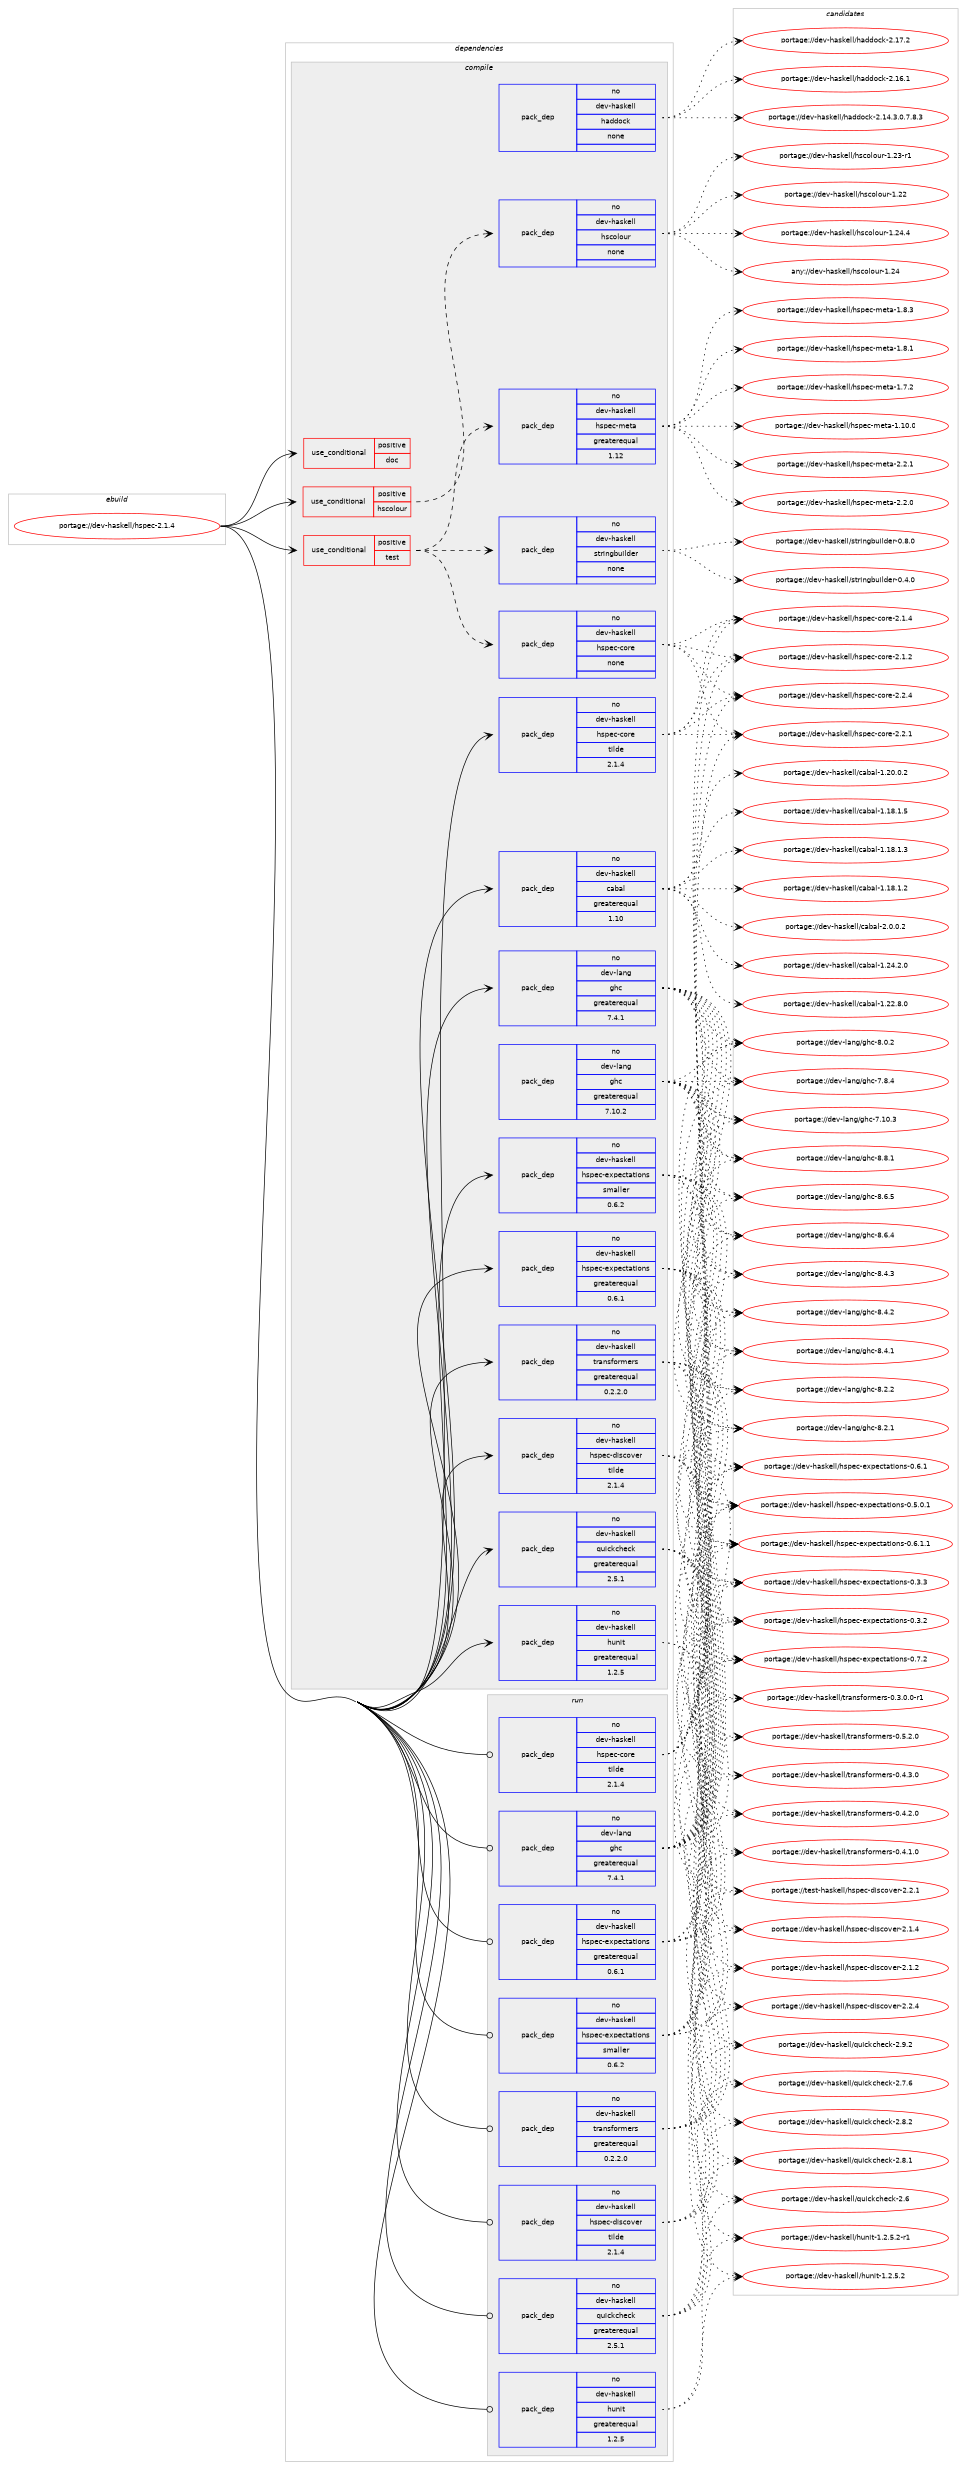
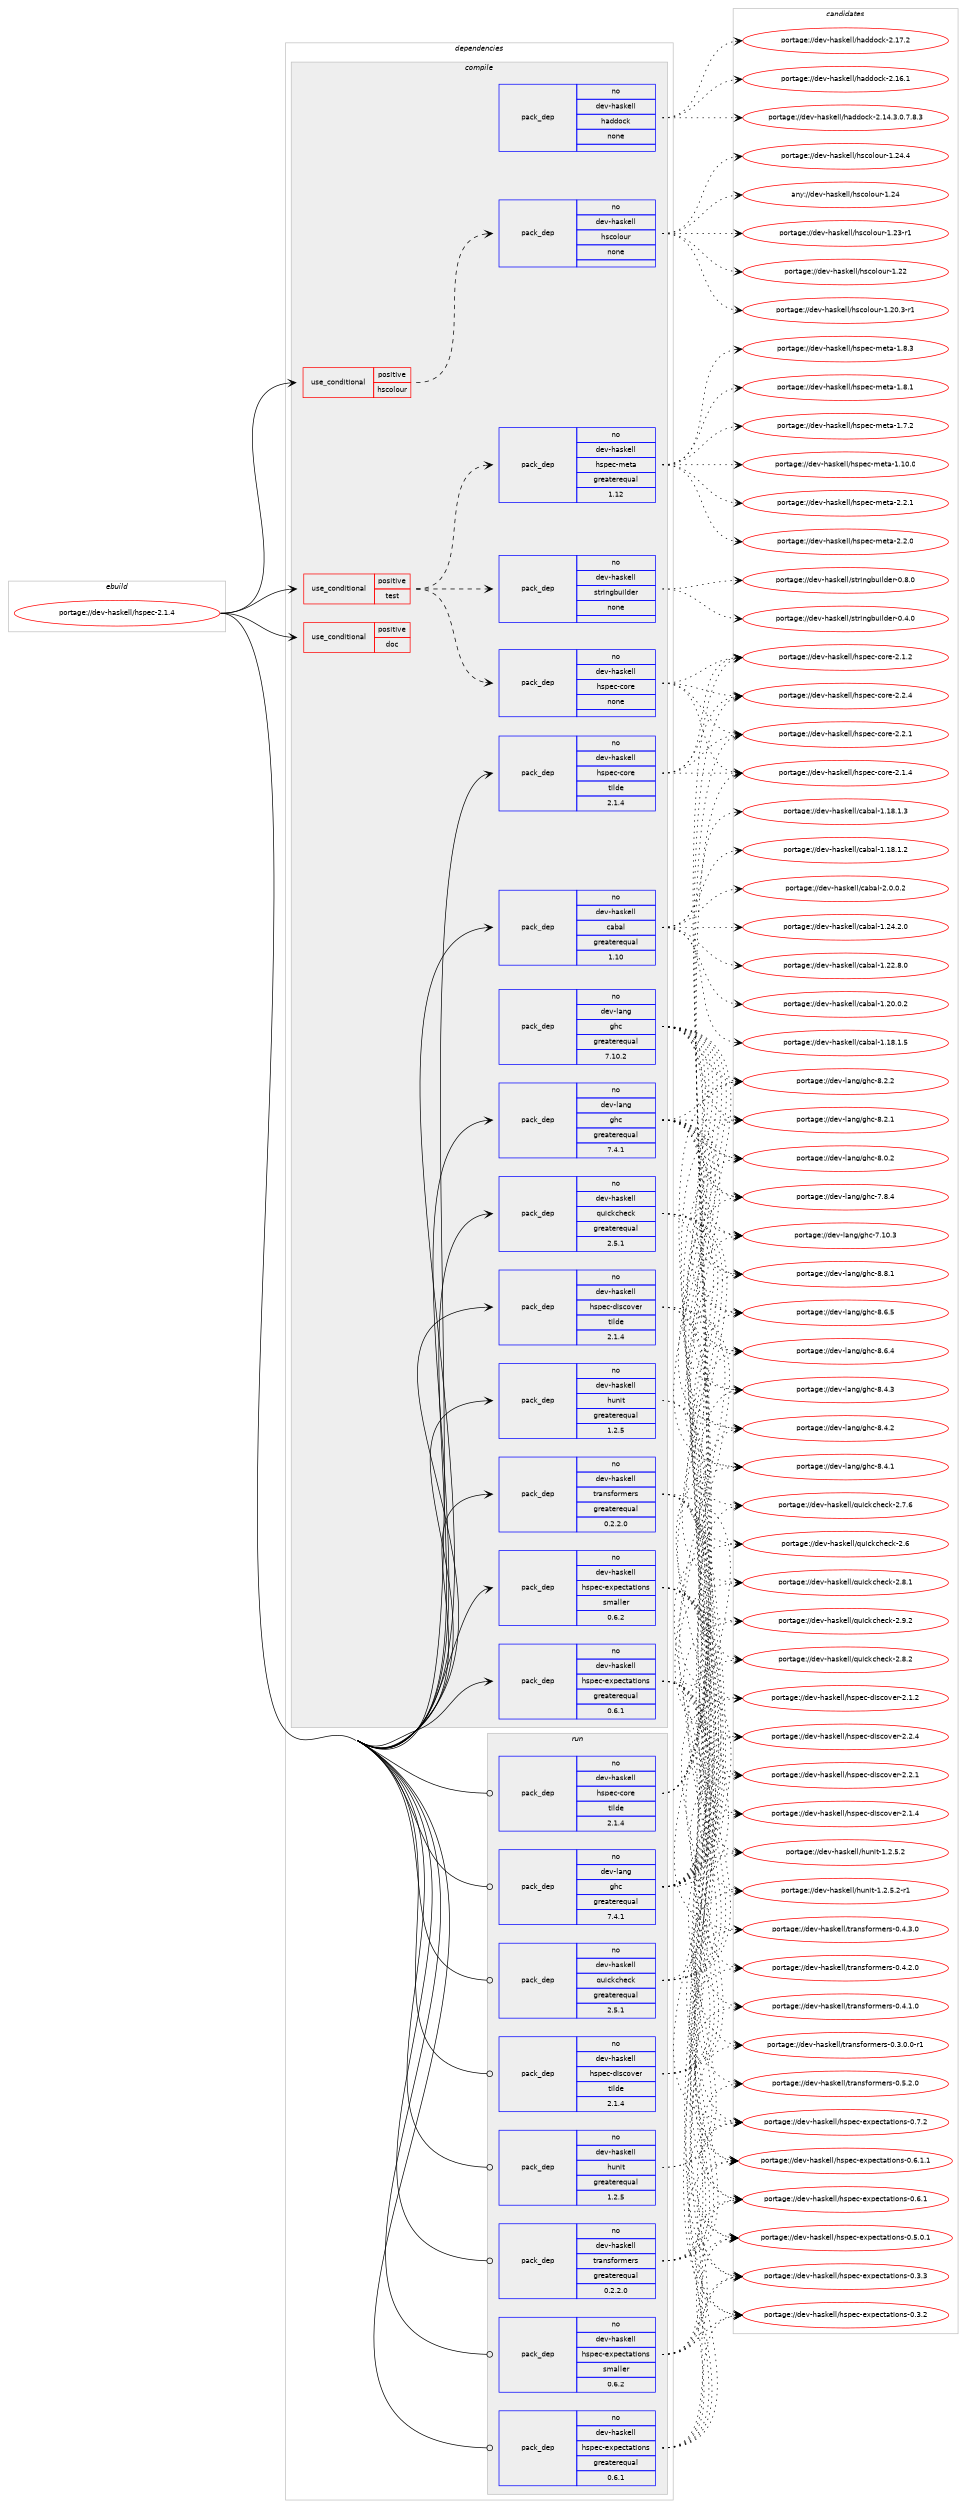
none -> (846, 311)
(846, 1891) -> (846, 1775)
